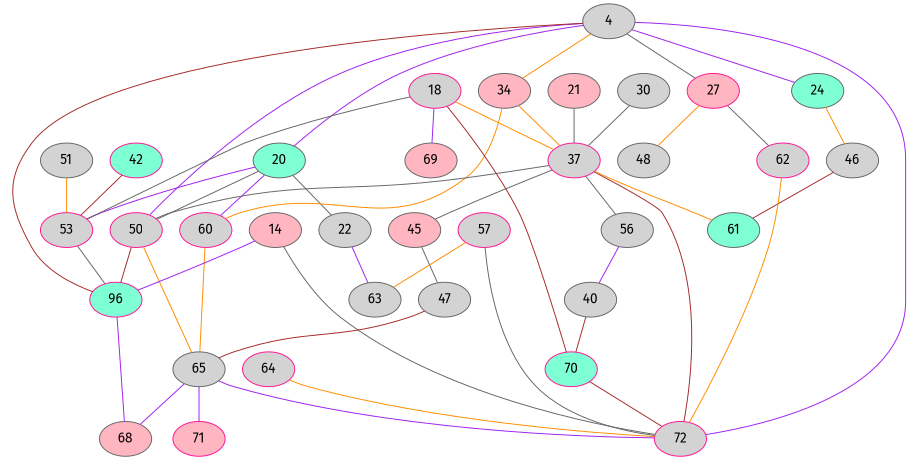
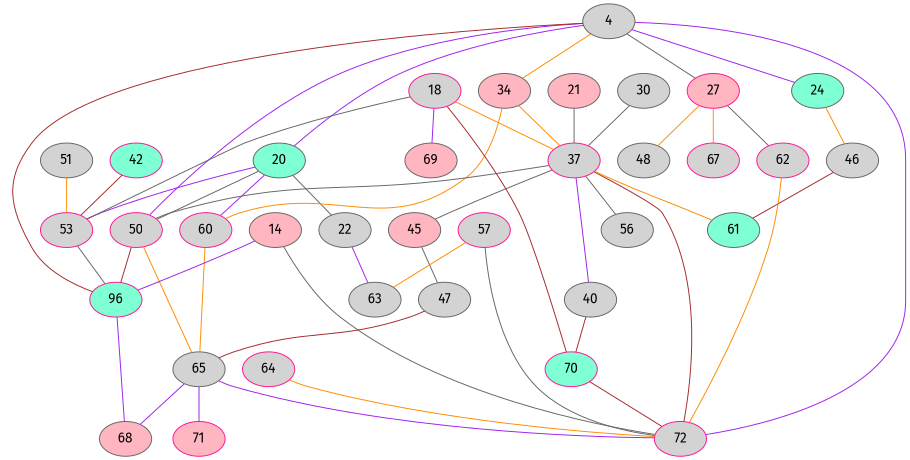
none -> (713, 160)
(609, 265) -> (582, 230)
